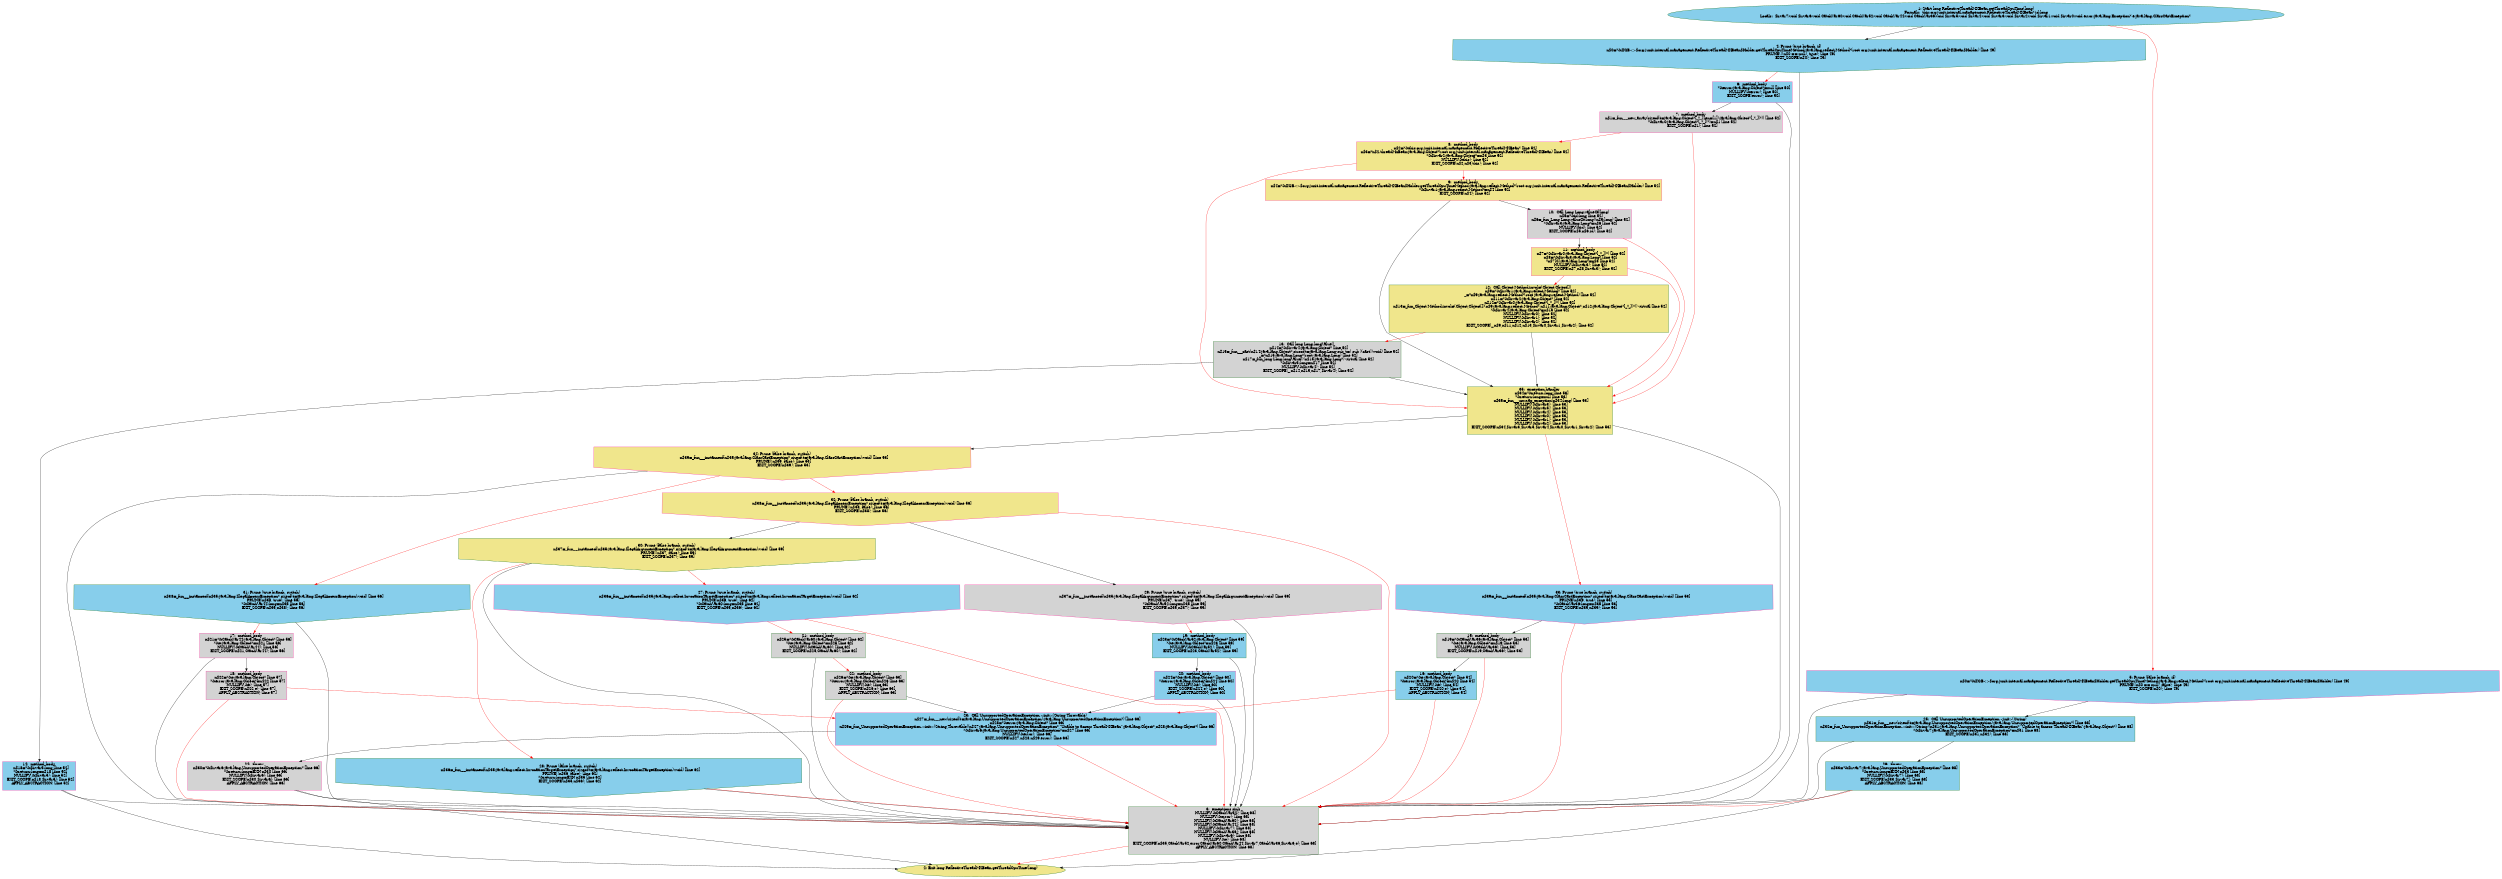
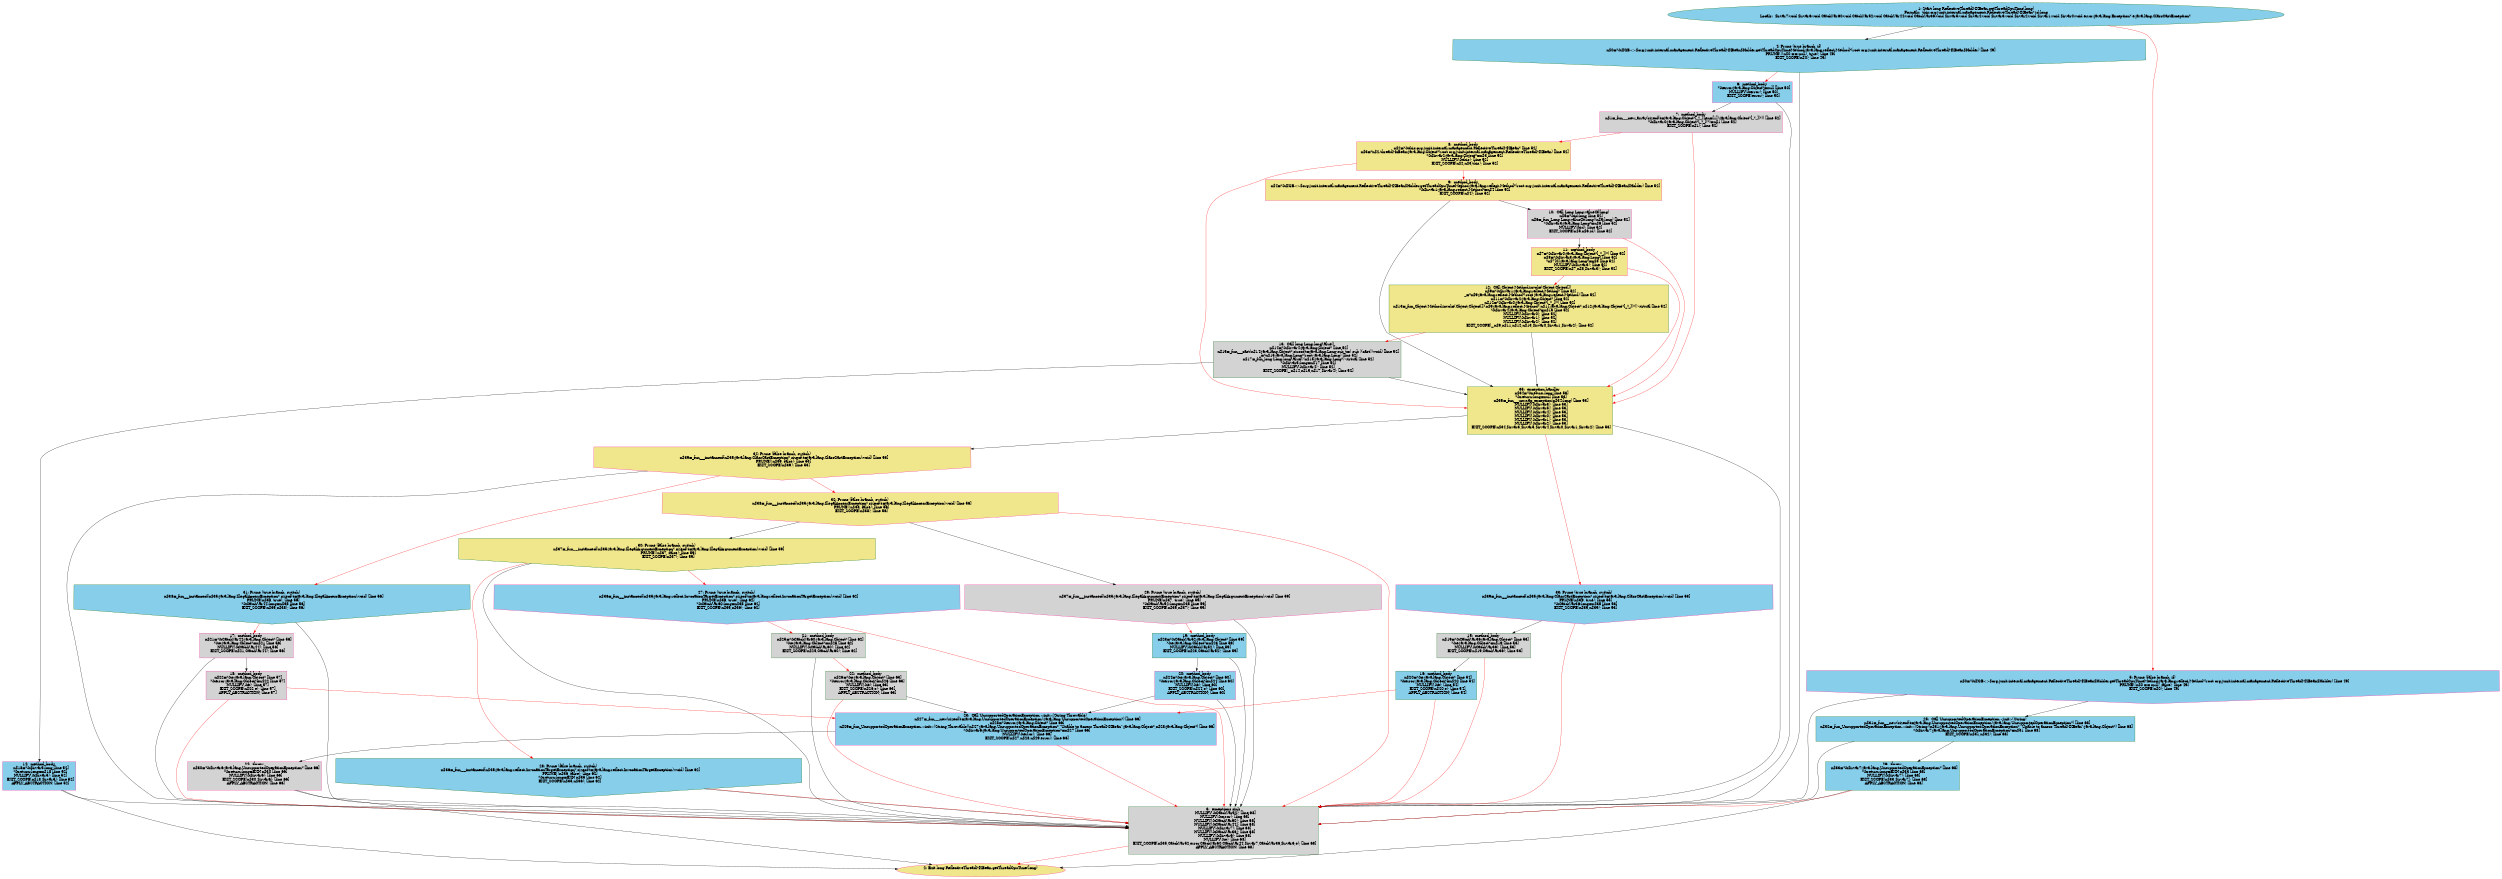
(981, 870) -> (981, 870)
